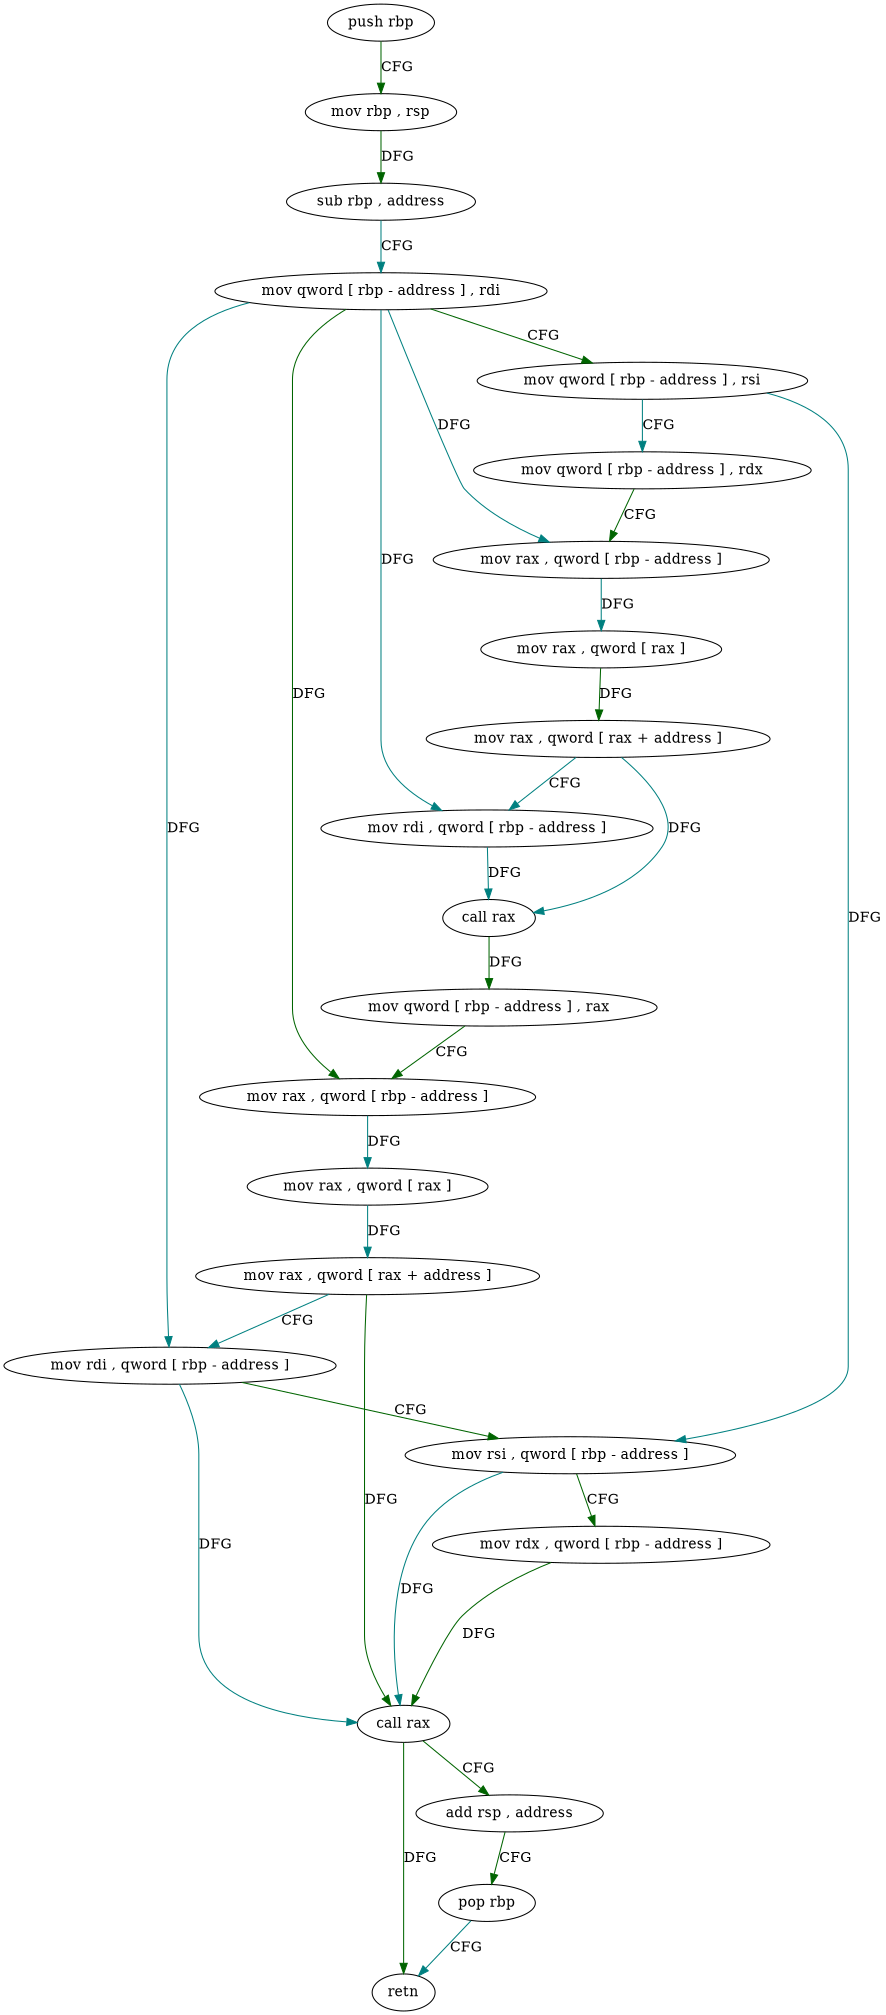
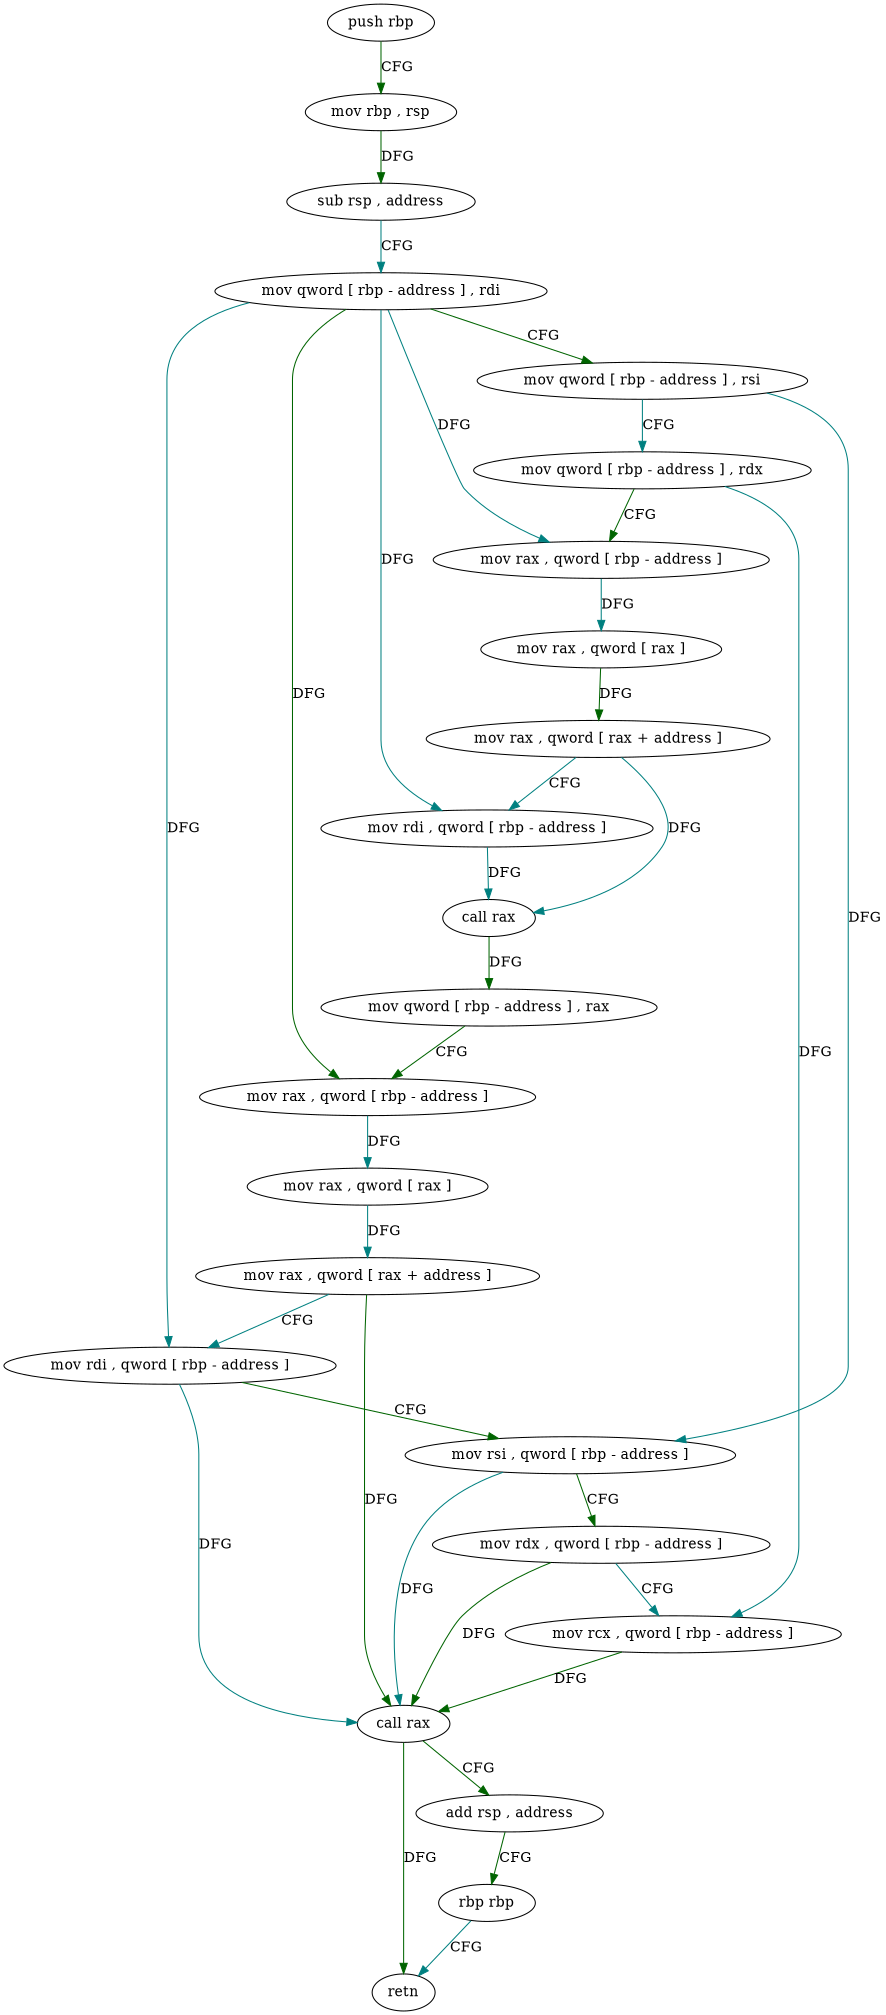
(381, 202) -> (381, 202)
none -> (673, 1634)
(487, 1903) -> (487, 1903)
